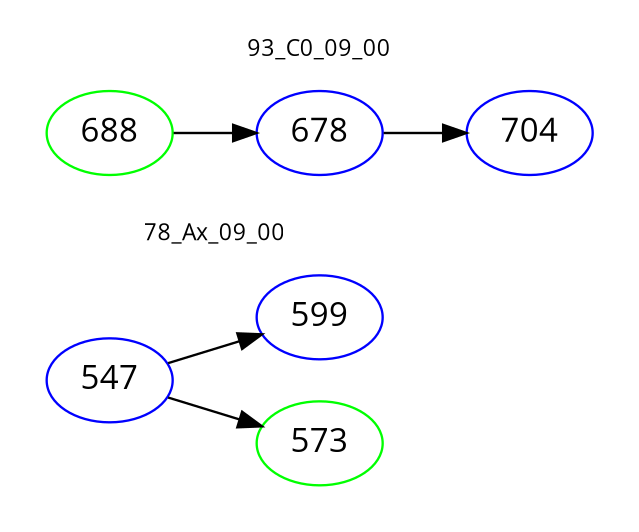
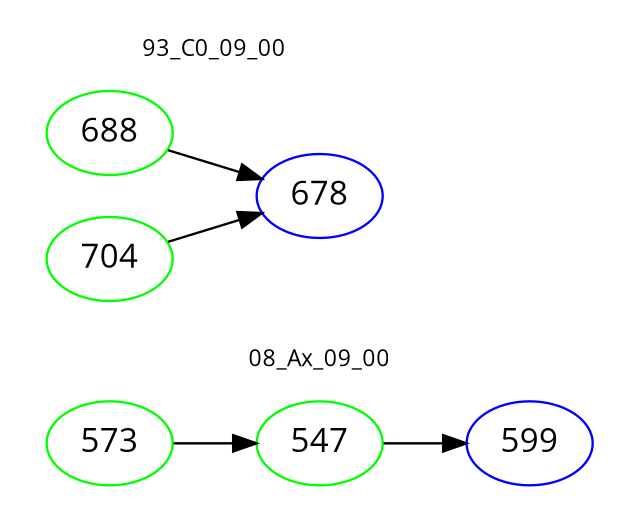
(413, 133) -> (204, 231)
(530, 133) -> (110, 259)
(215, 235) -> (320, 360)
(110, 380) -> (320, 443)
(204, 408) -> (203, 443)
